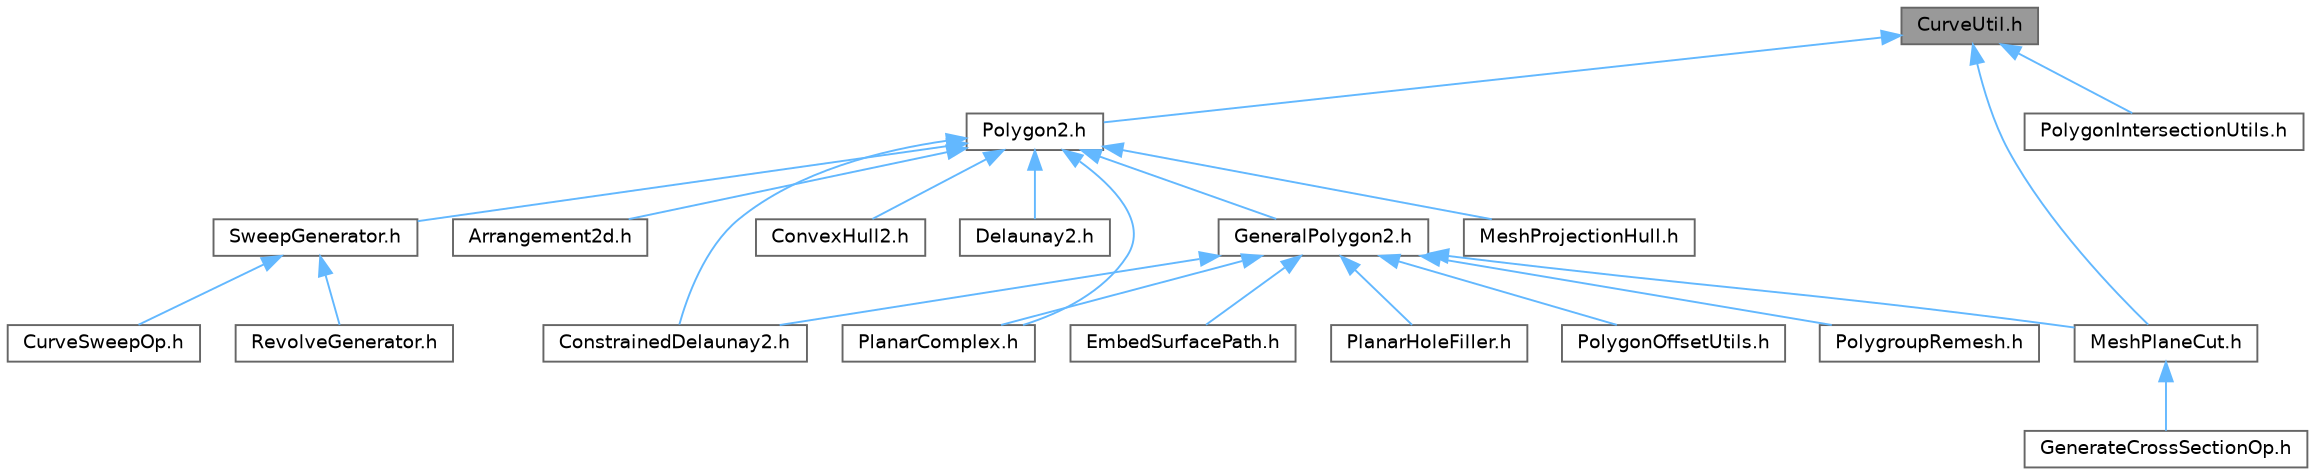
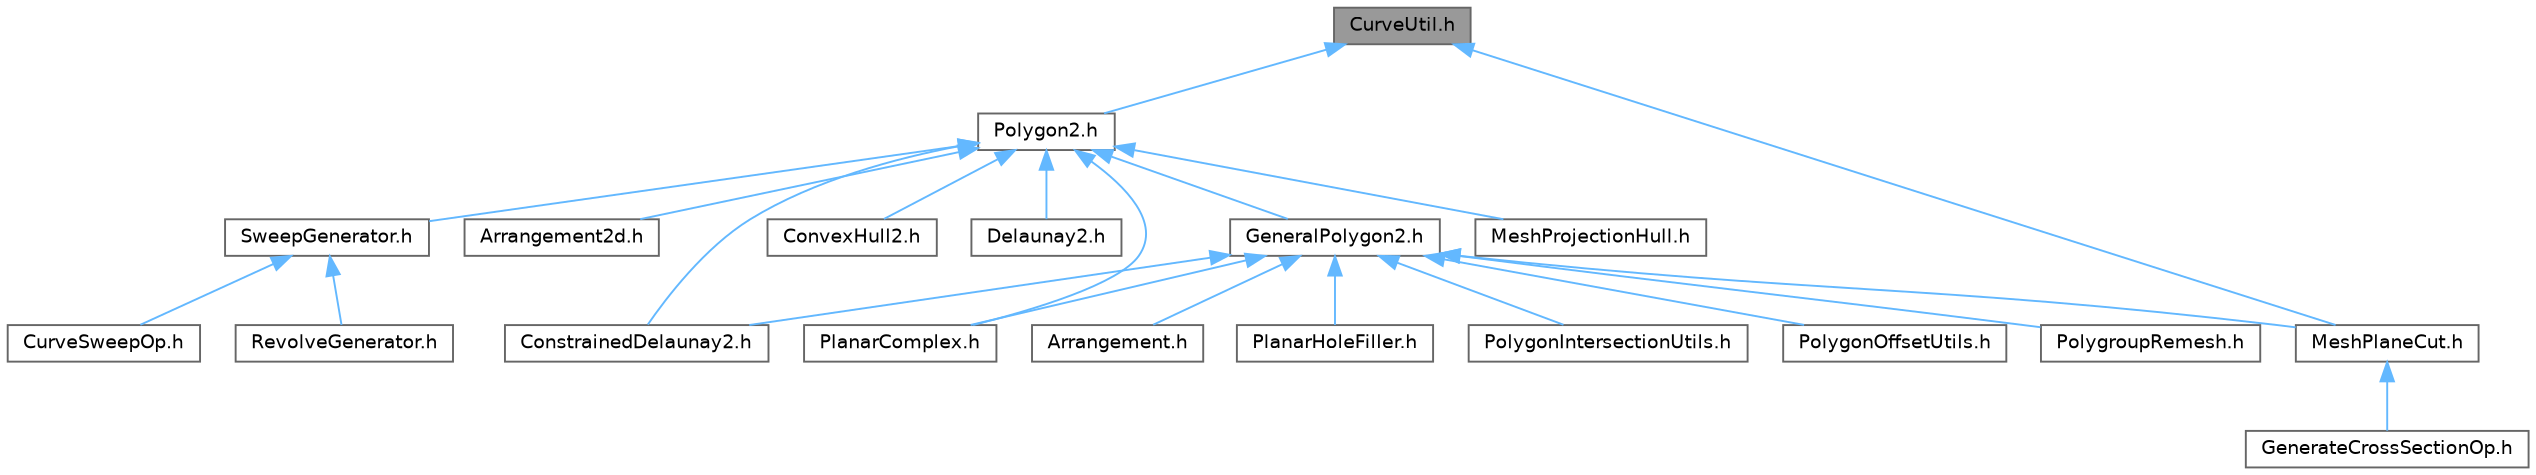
(2075, 83) -> (1480, 294)
(1183, 343) -> (1118, 343)
